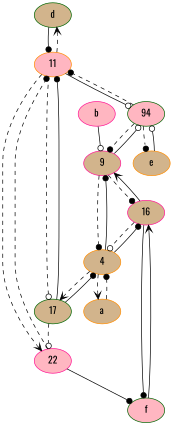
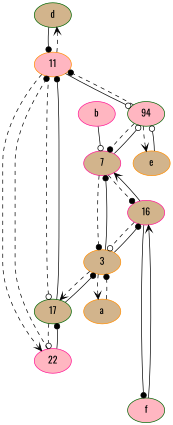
(144, 135) -> (144, 135)
(102, 163) -> (102, 163)
(102, 262) -> (102, 262)
(97, 384) -> (57, 339)
